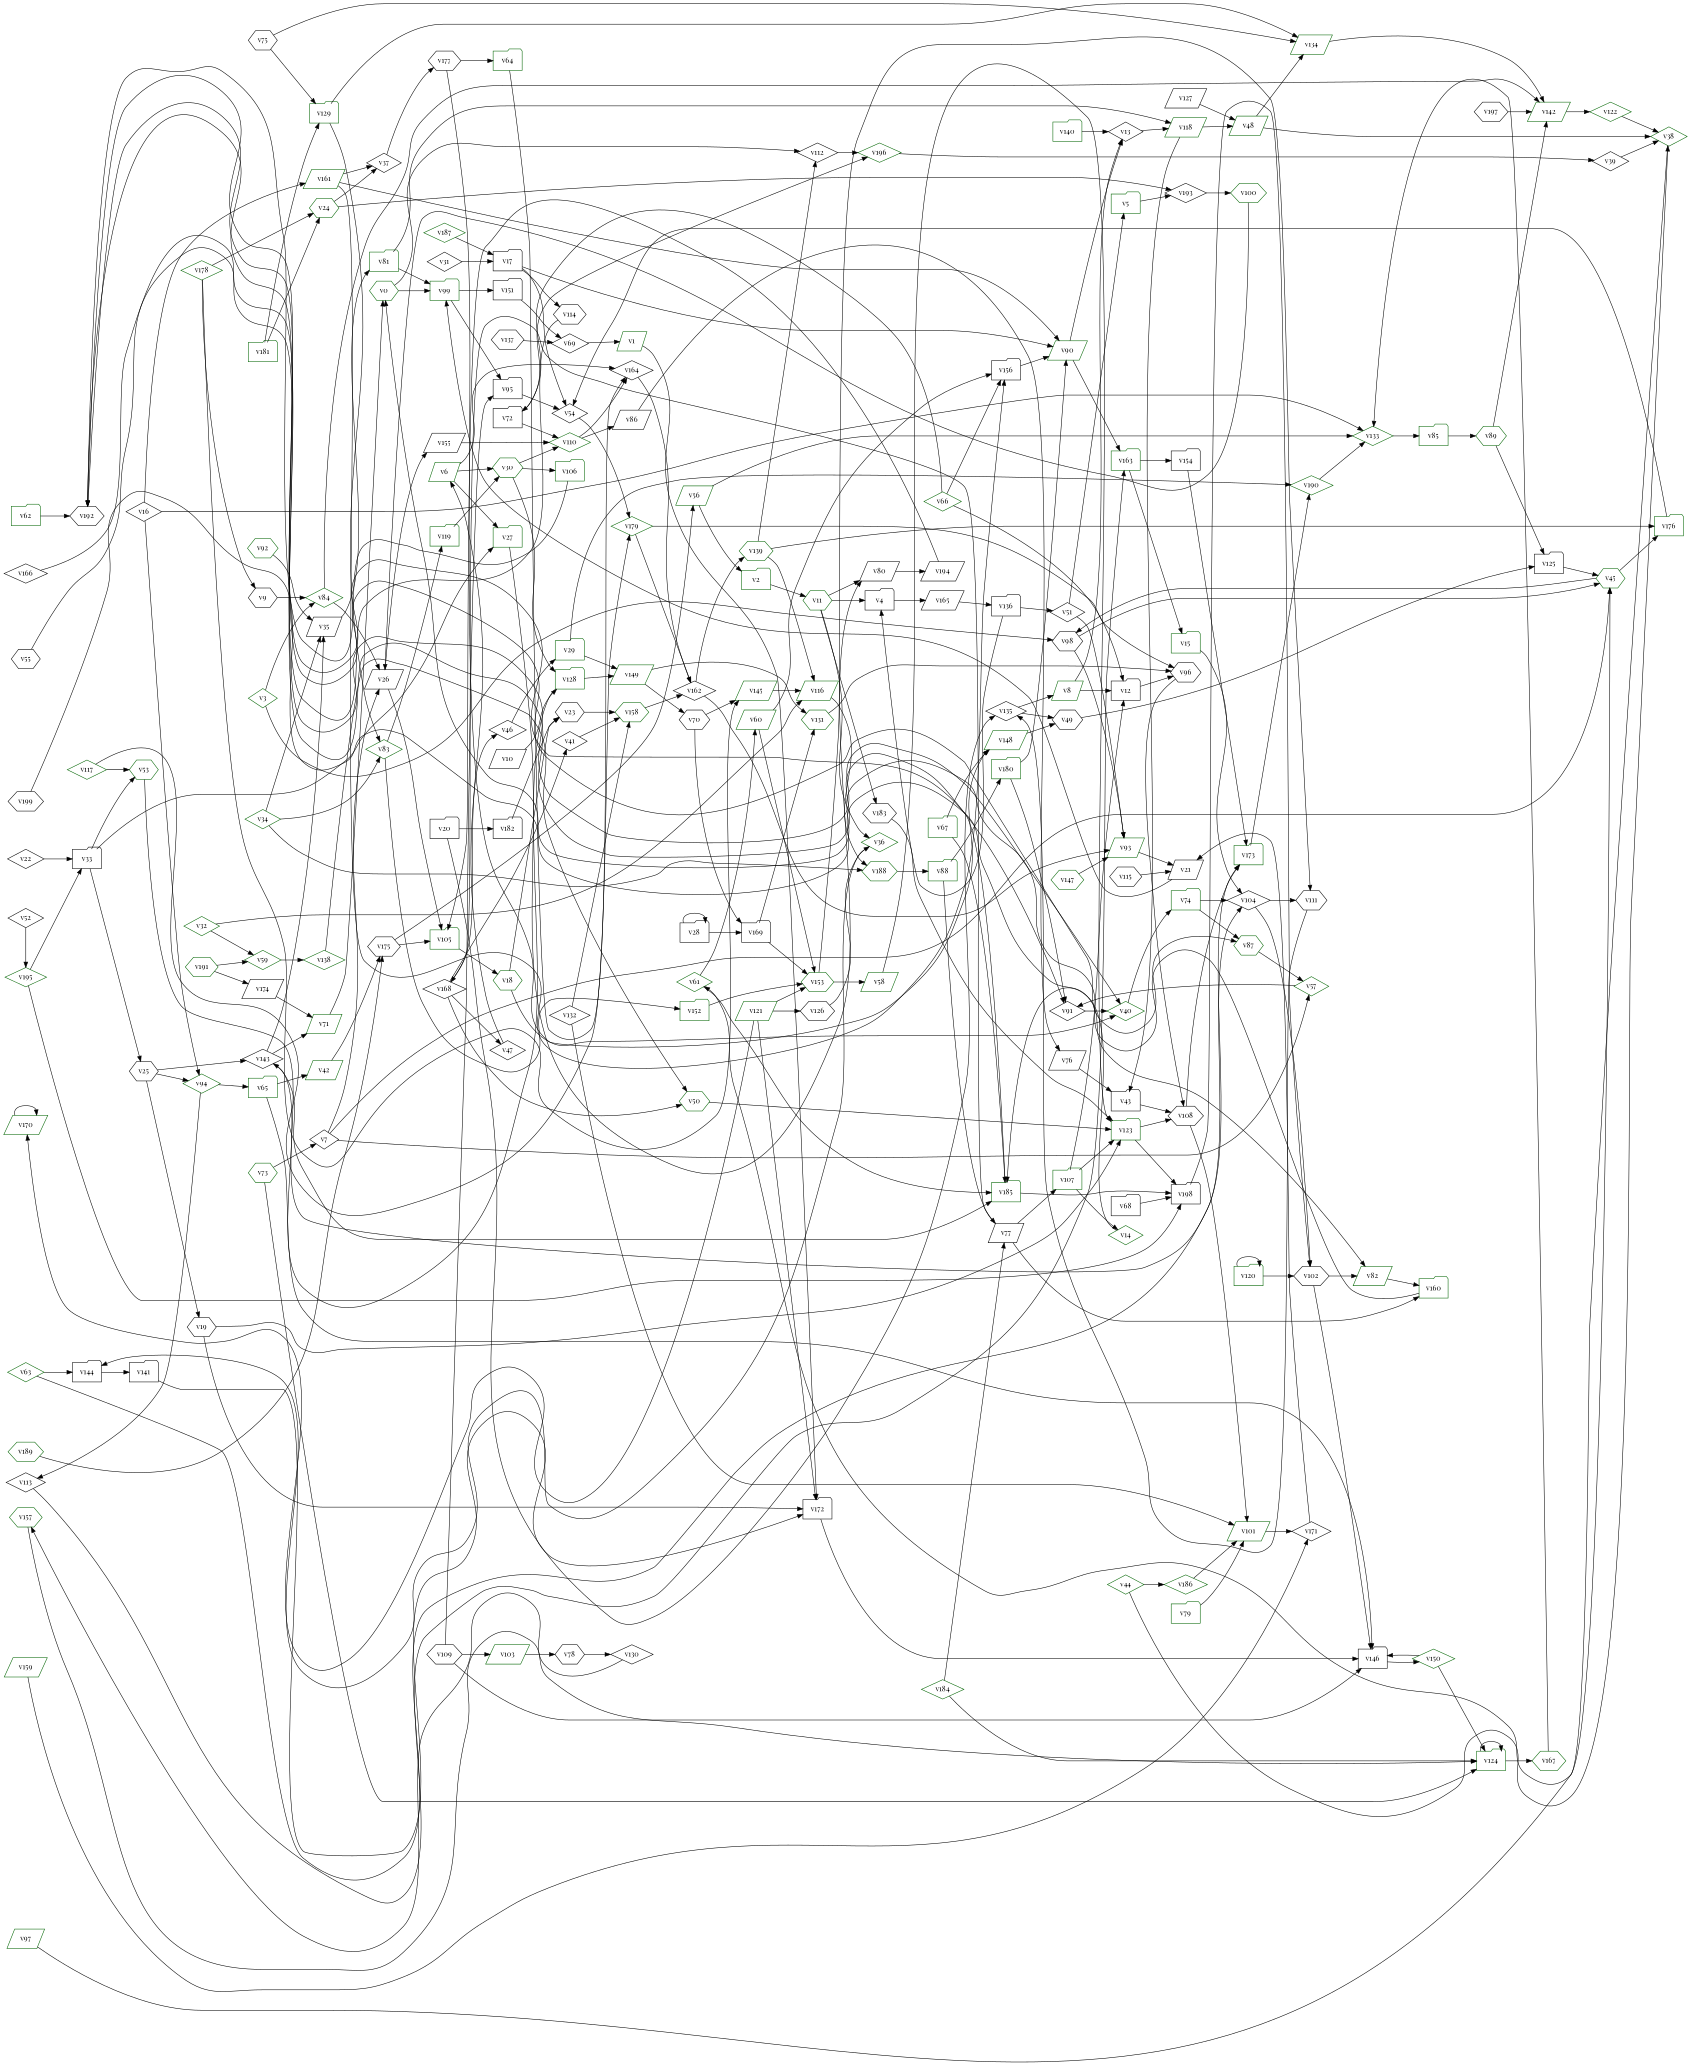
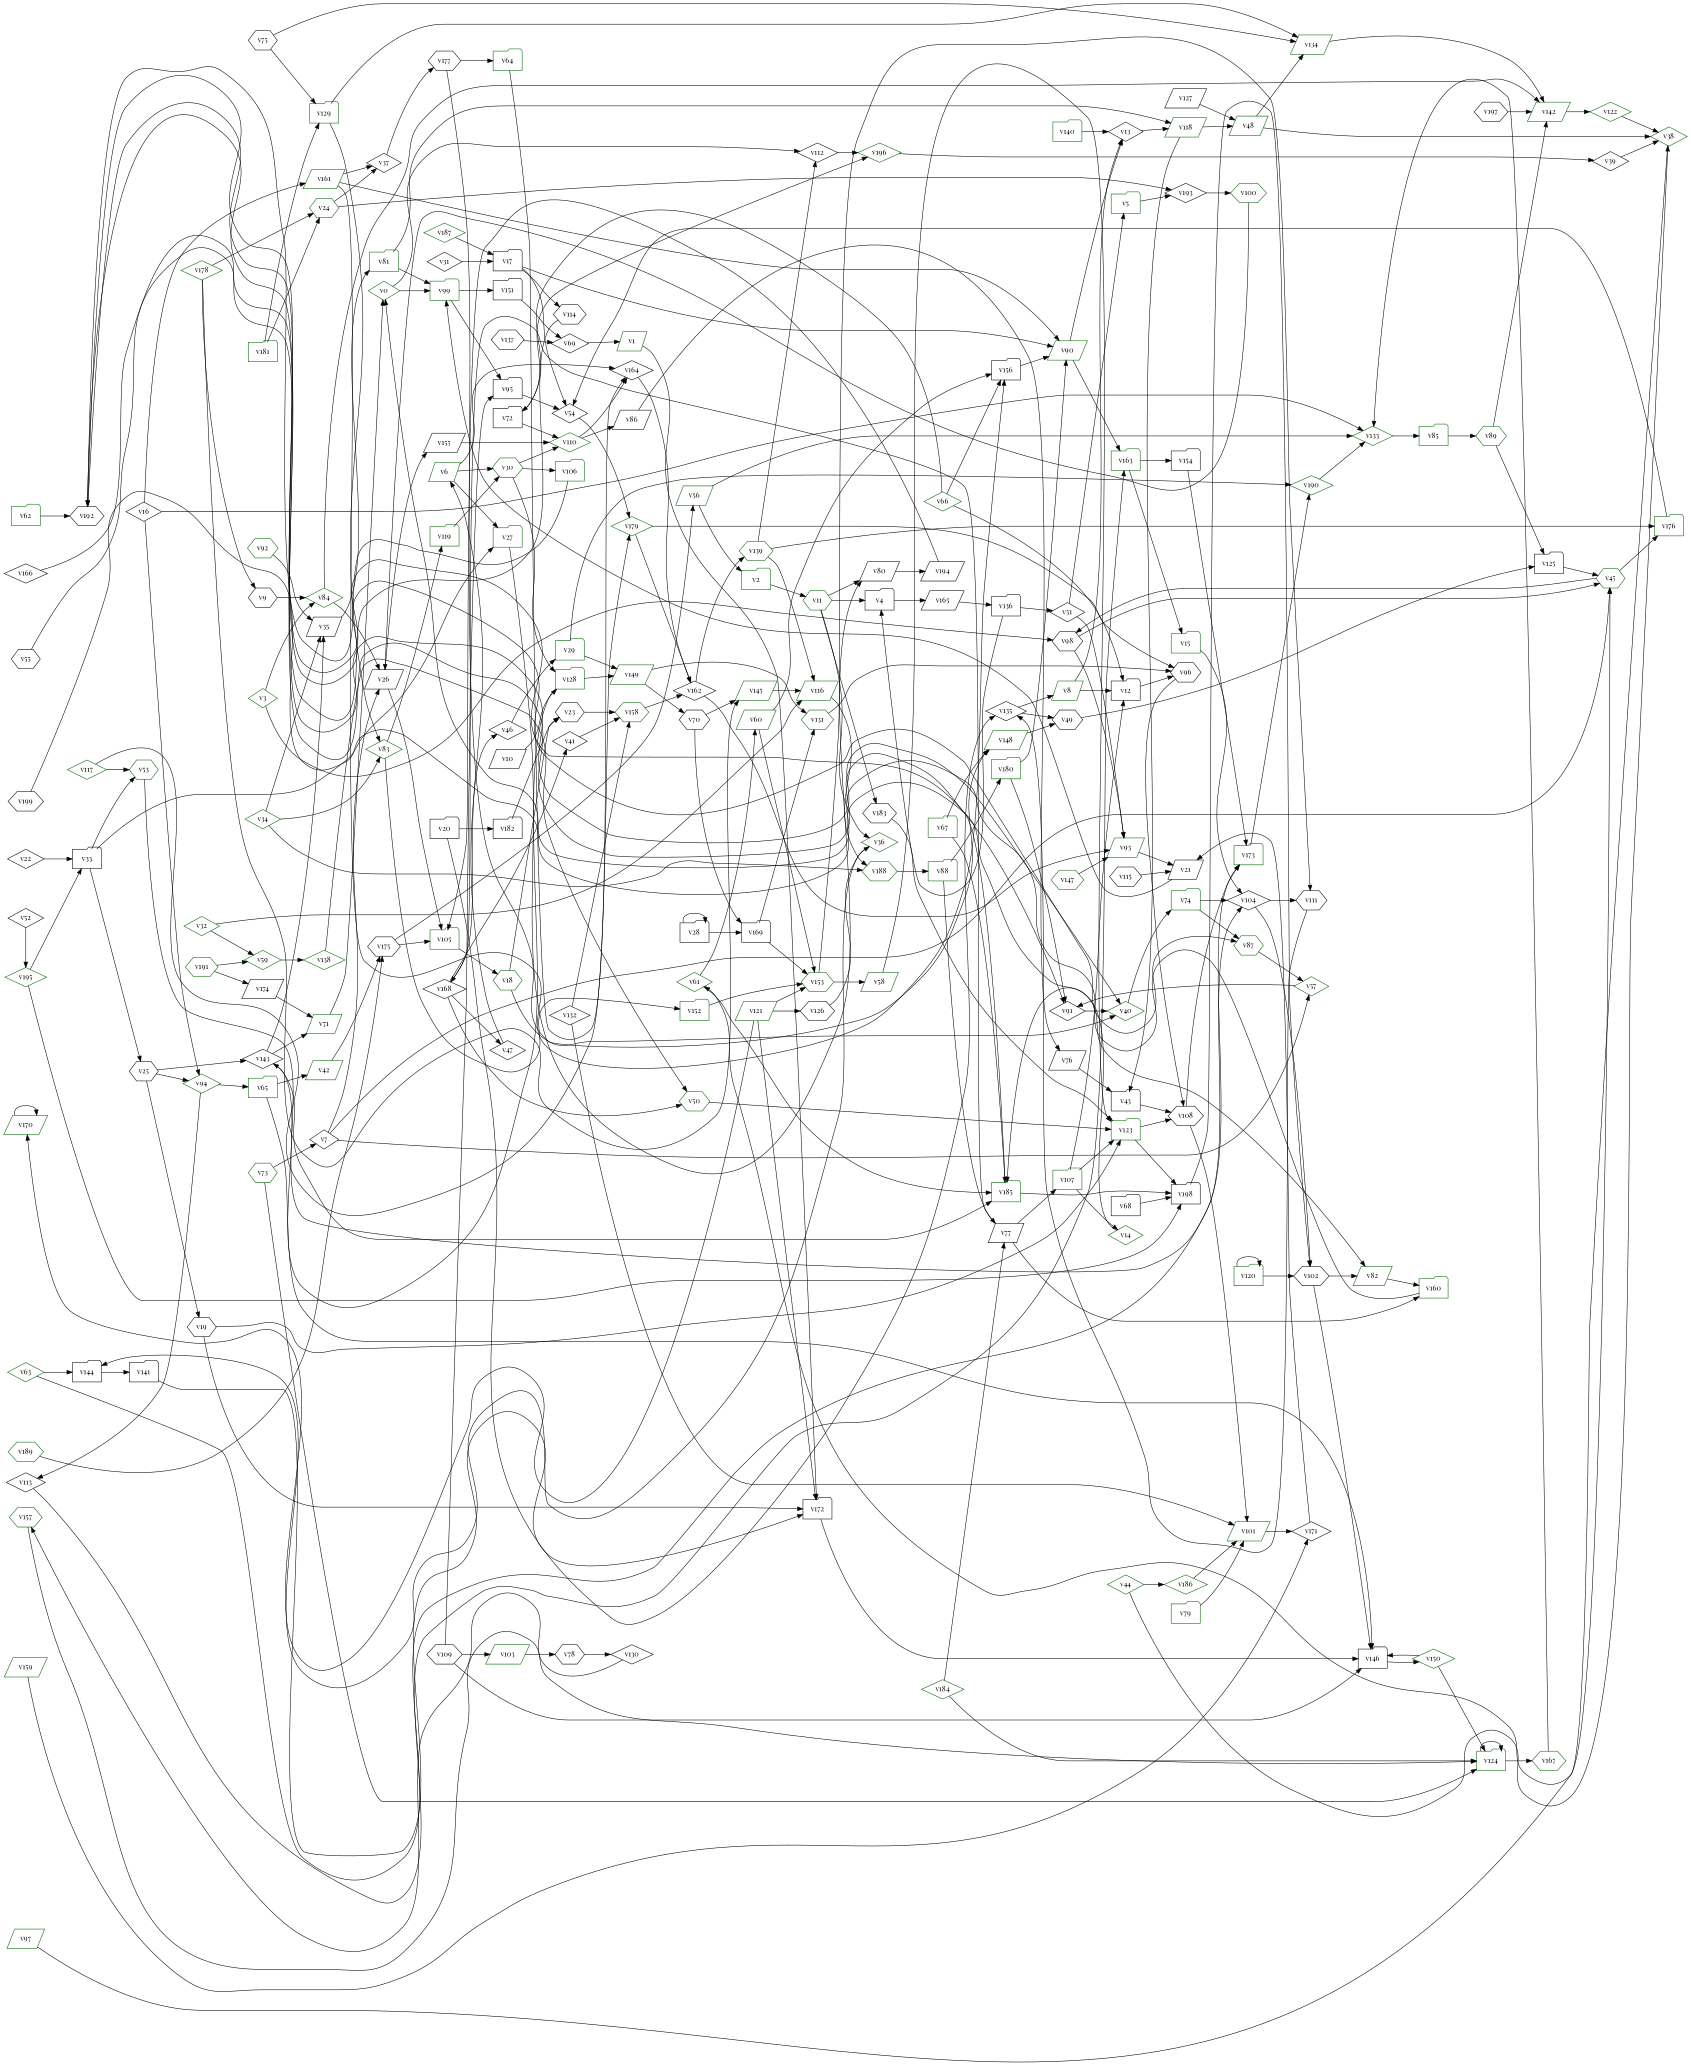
(384, 291) -> (384, 291)
